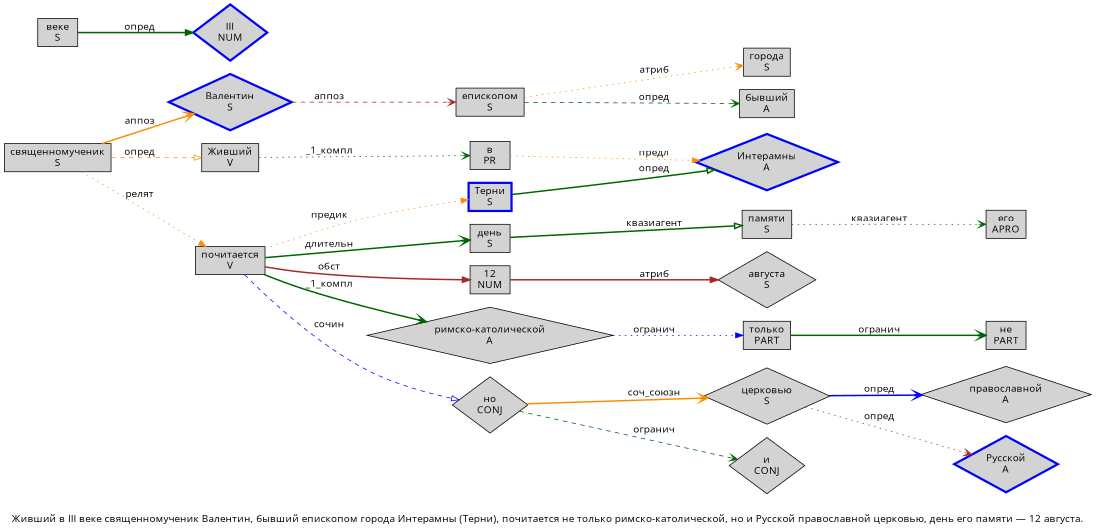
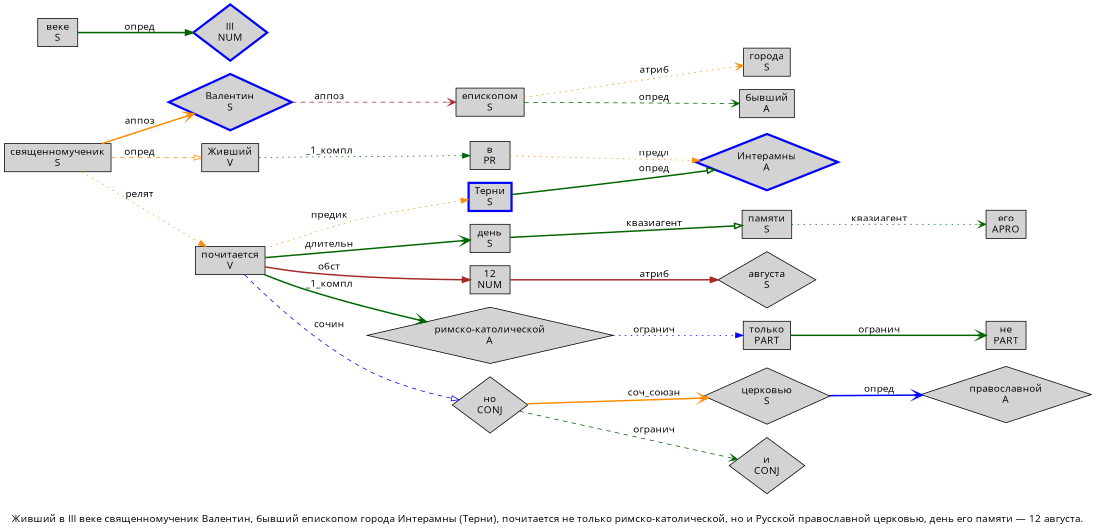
(361, 157) -> (361, 157)
(1006, 464) -> none
